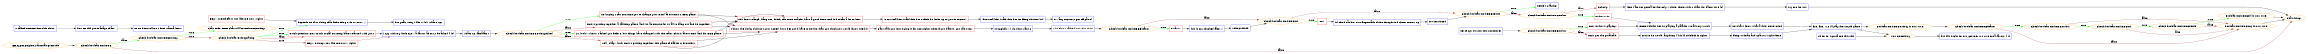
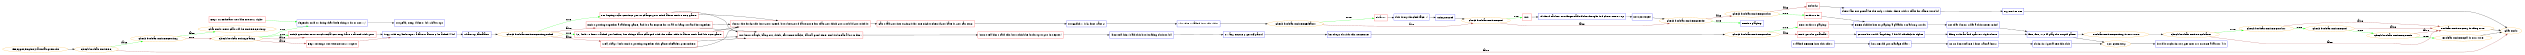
(2294, 18) -> (2511, 31)
(280, 20) -> (280, 21)
(2246, 26) -> (2463, 28)
(192, 33) -> (192, 33)
none -> (1295, 35)
(282, 40) -> (282, 41)
none -> (2015, 44)
